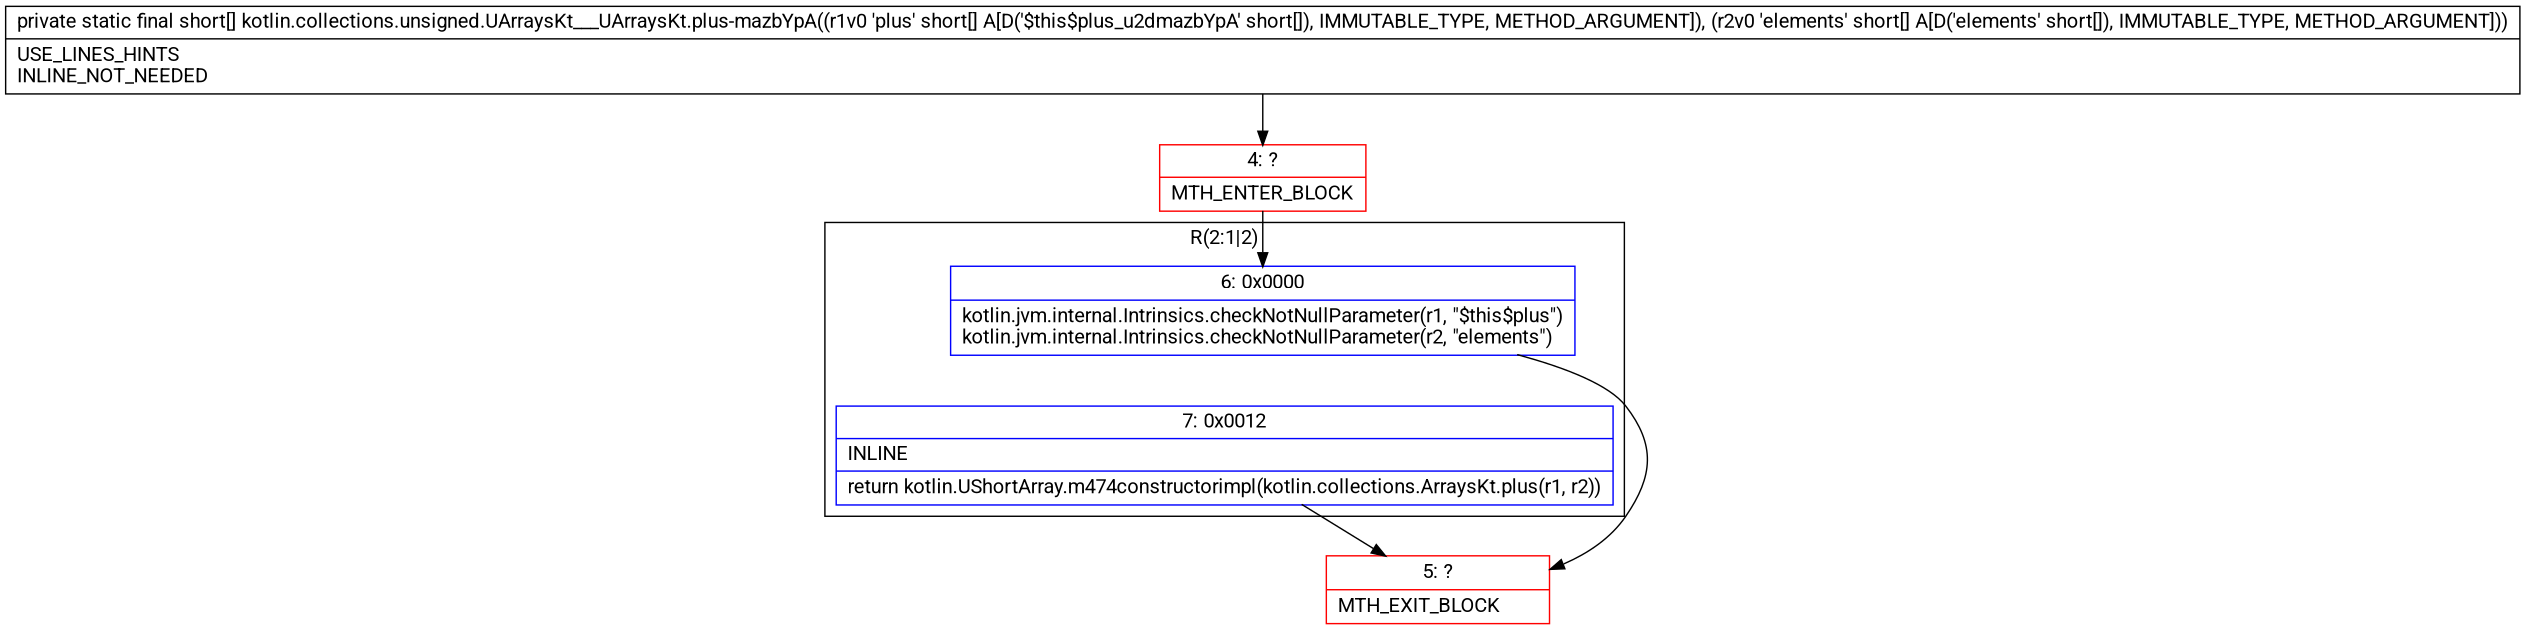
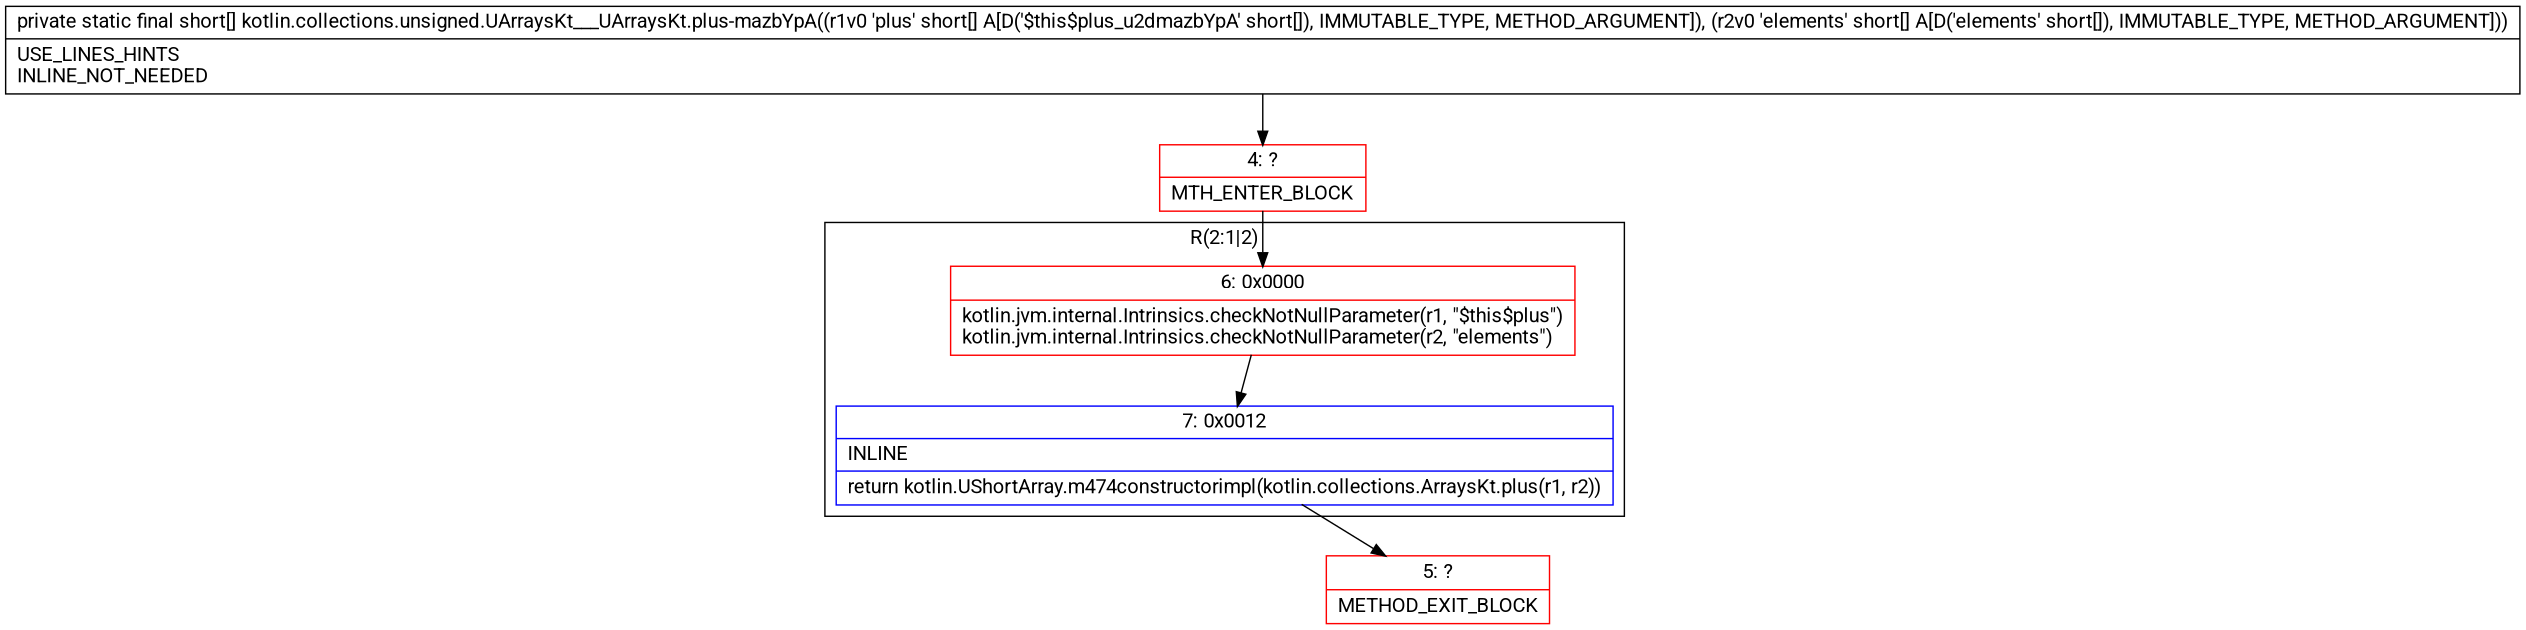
(1263, 311) -> (1263, 311)
(1644, 440) -> (1246, 374)
(1419, 606) -> (1438, 606)
